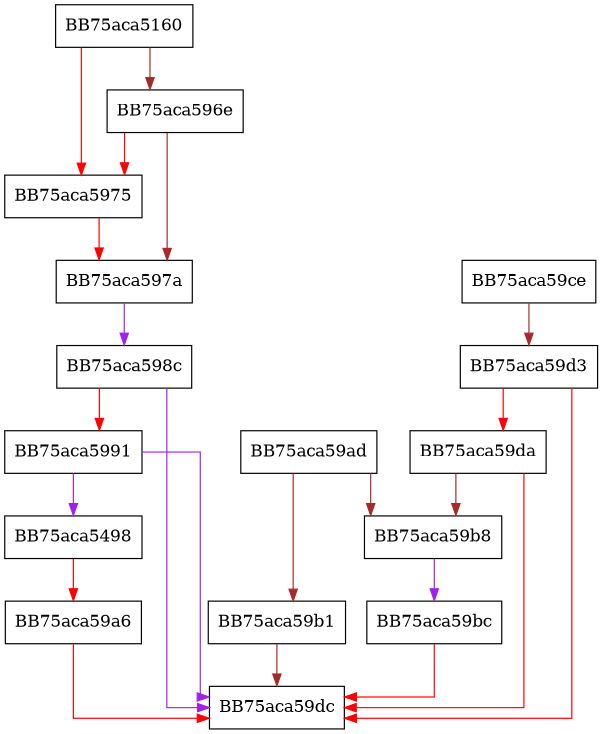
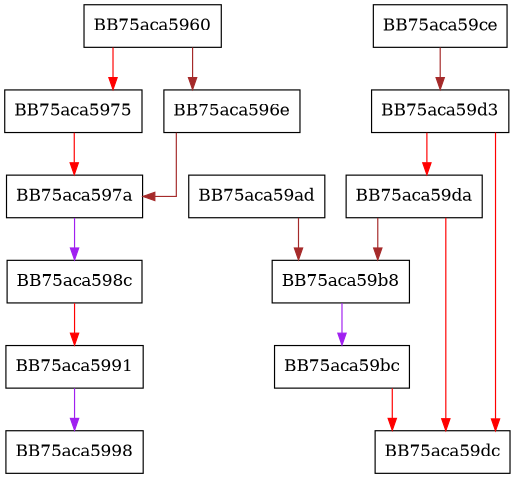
(124, 26) -> (153, 26)
(125, 148) -> none
(73, 537) -> (75, 452)
(200, 546) -> none
(167, 563) -> none
(73, 622) -> none
(277, 622) -> none
